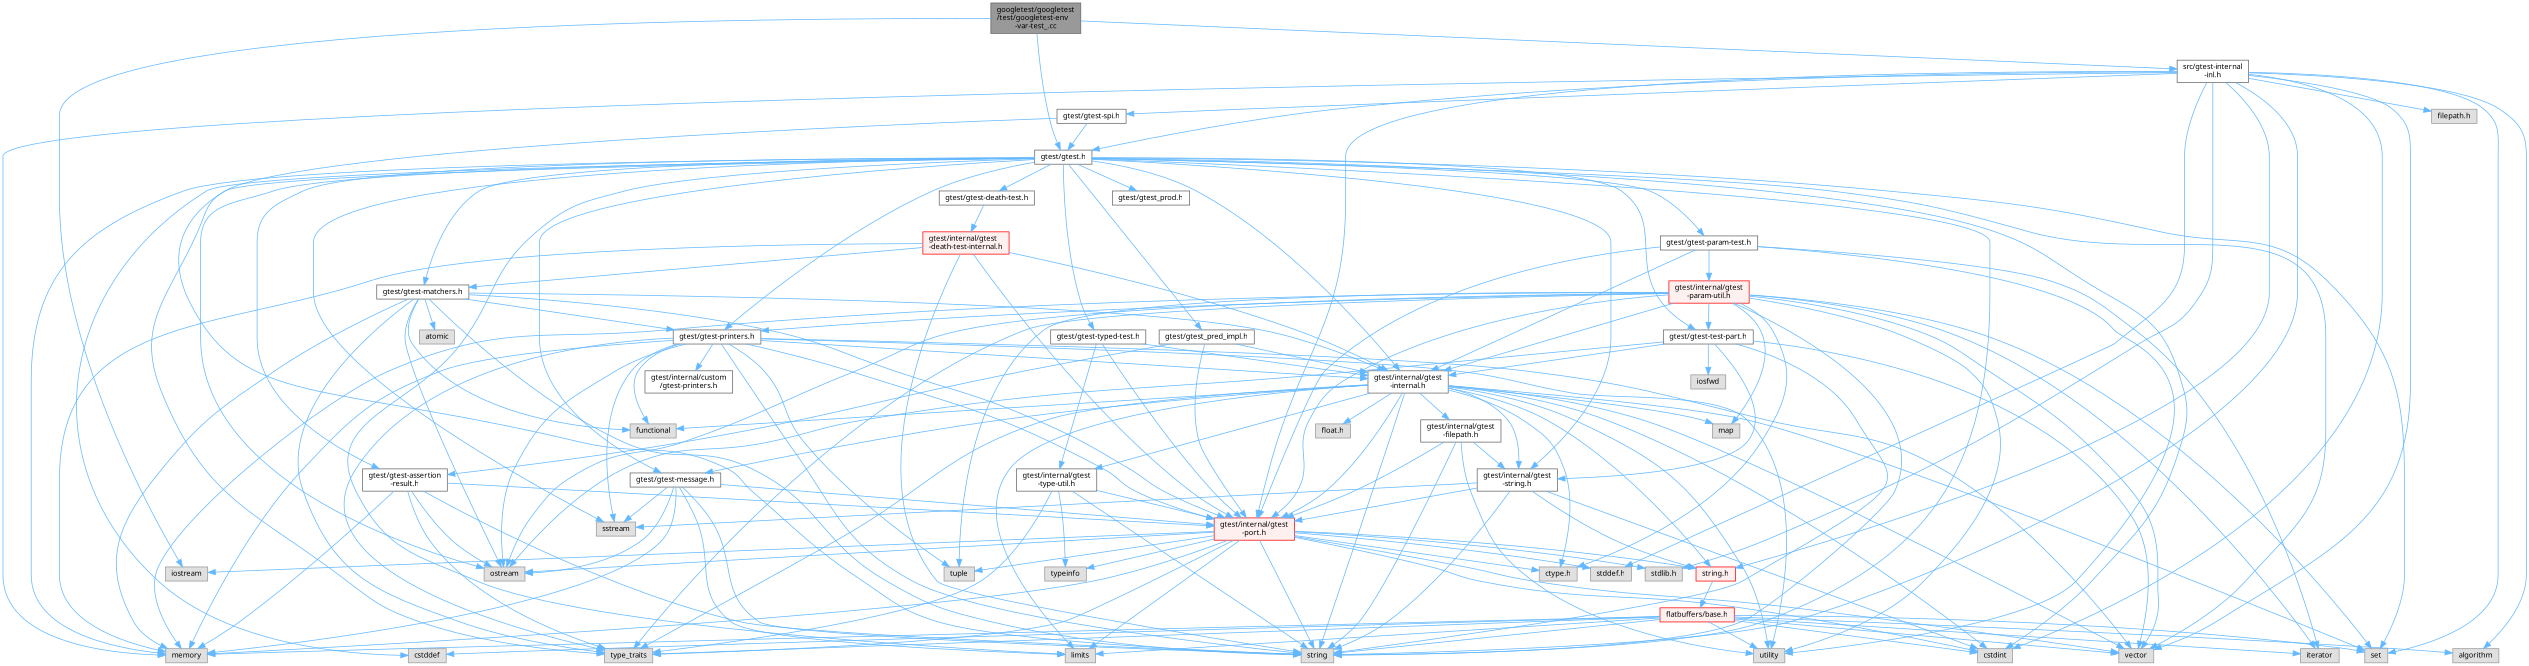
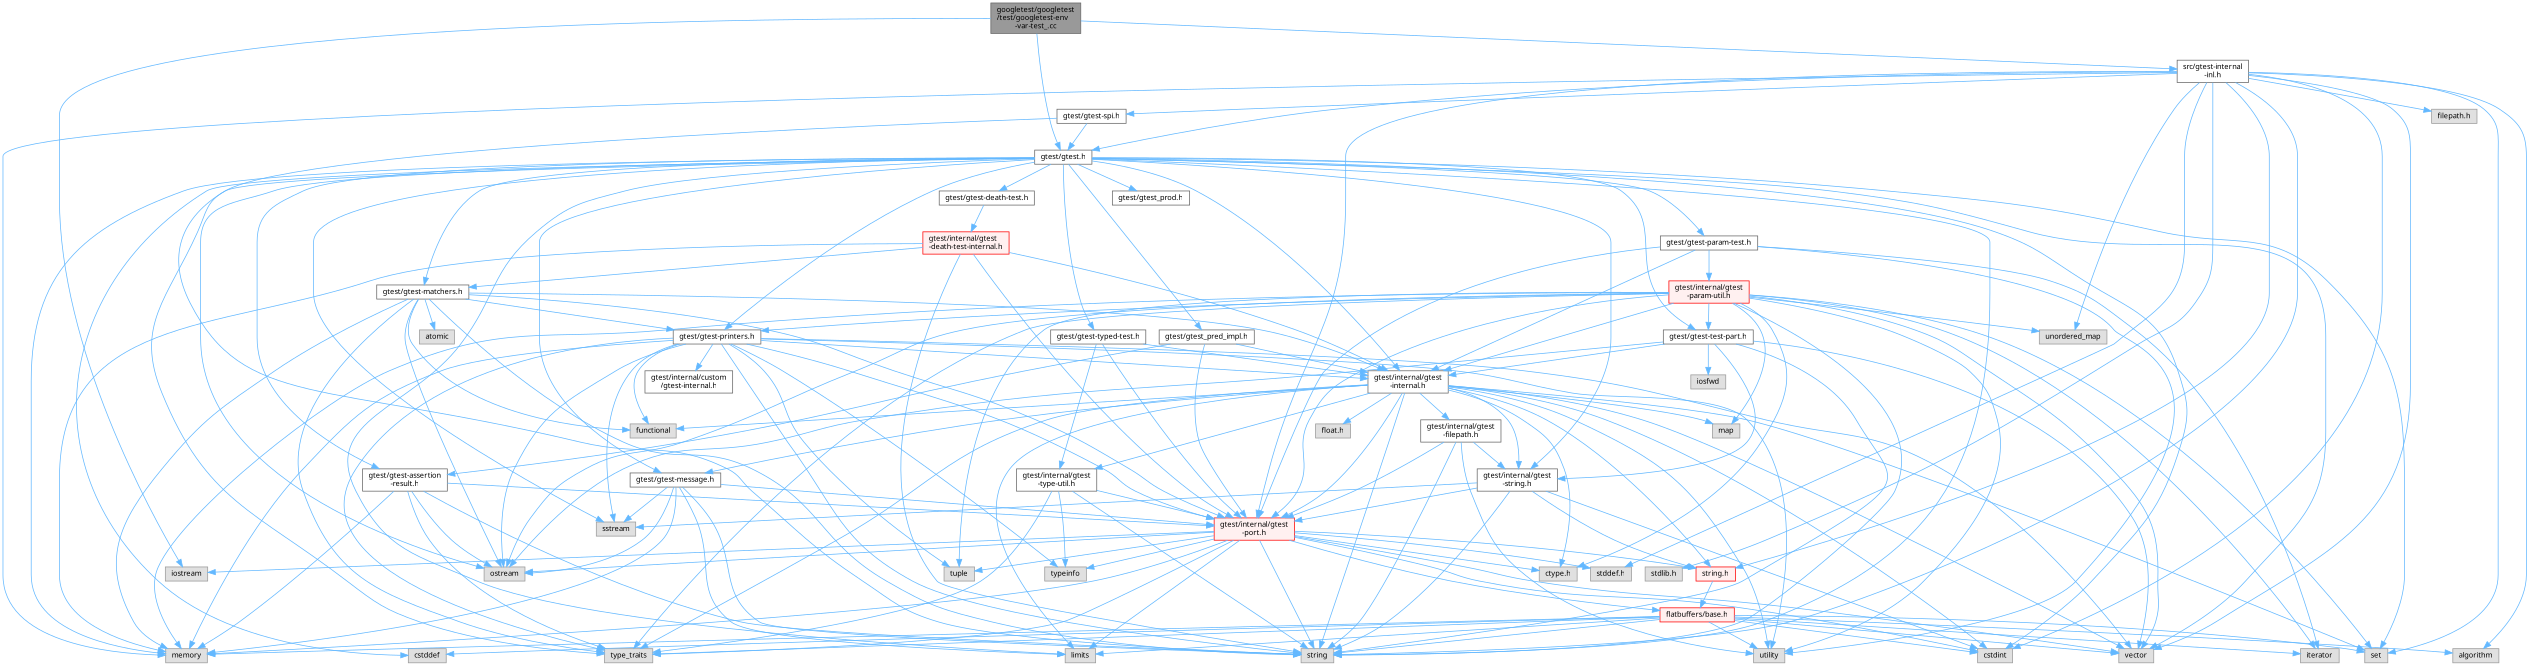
none -> (2073, 337)
(689, 382) -> (689, 382)
none -> (896, 446)
(1544, 553) -> (1469, 584)
